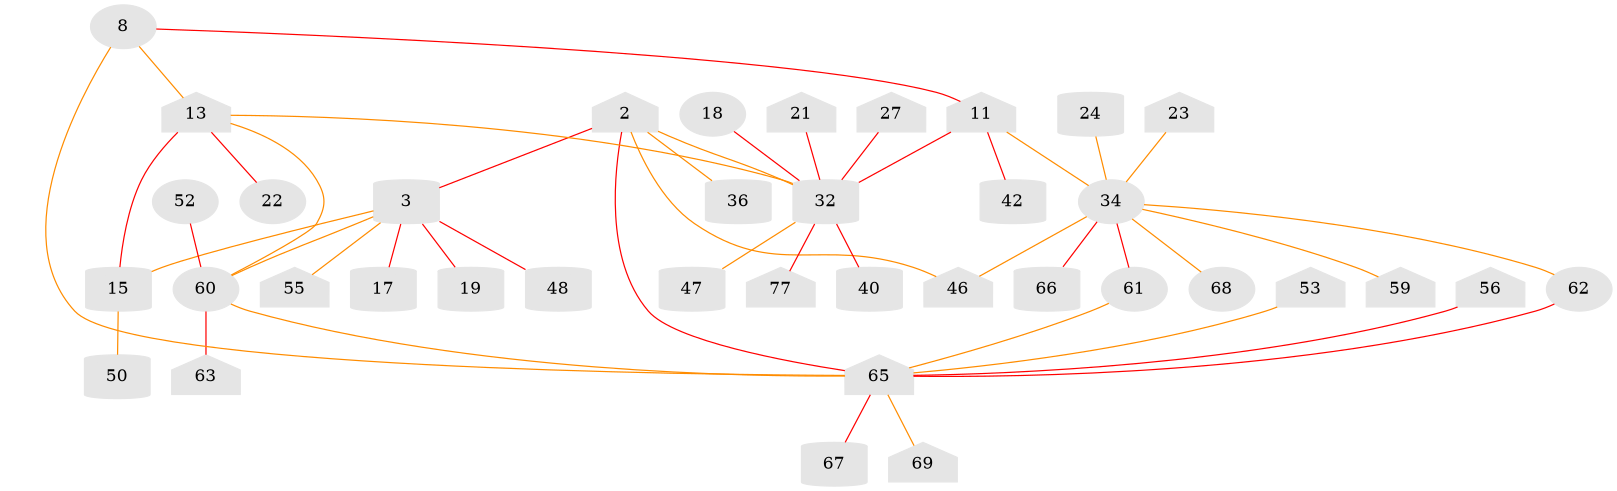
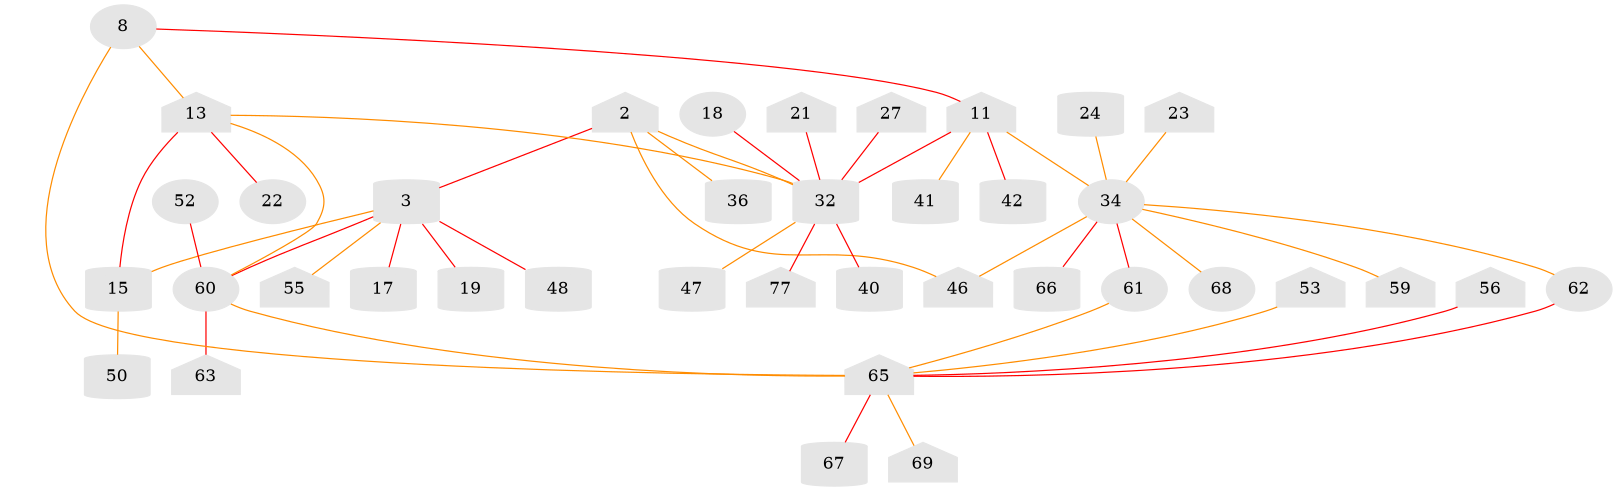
none -> (925, 202)
(302, 245) -> (302, 245)
(656, 318) -> none
